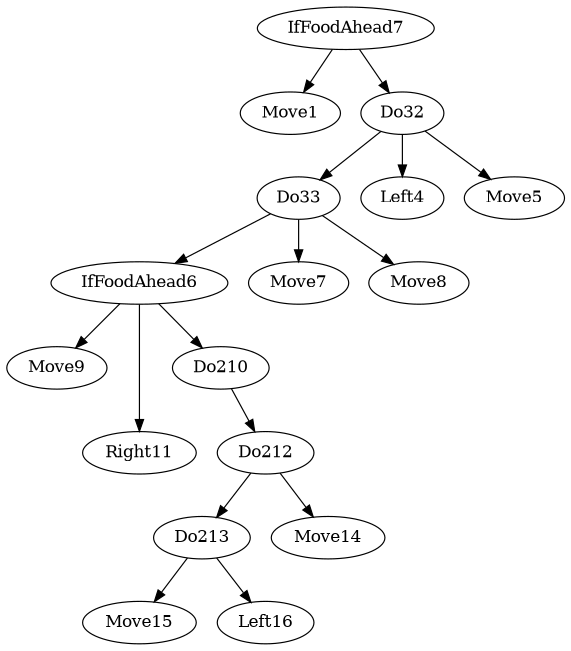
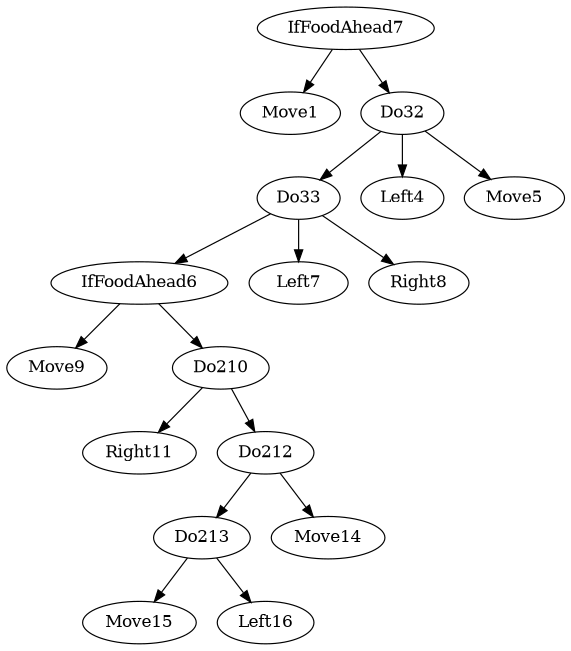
(299, 283) -> (299, 283)
(419, 283) -> (419, 283)
(139, 362) -> (185, 406)
